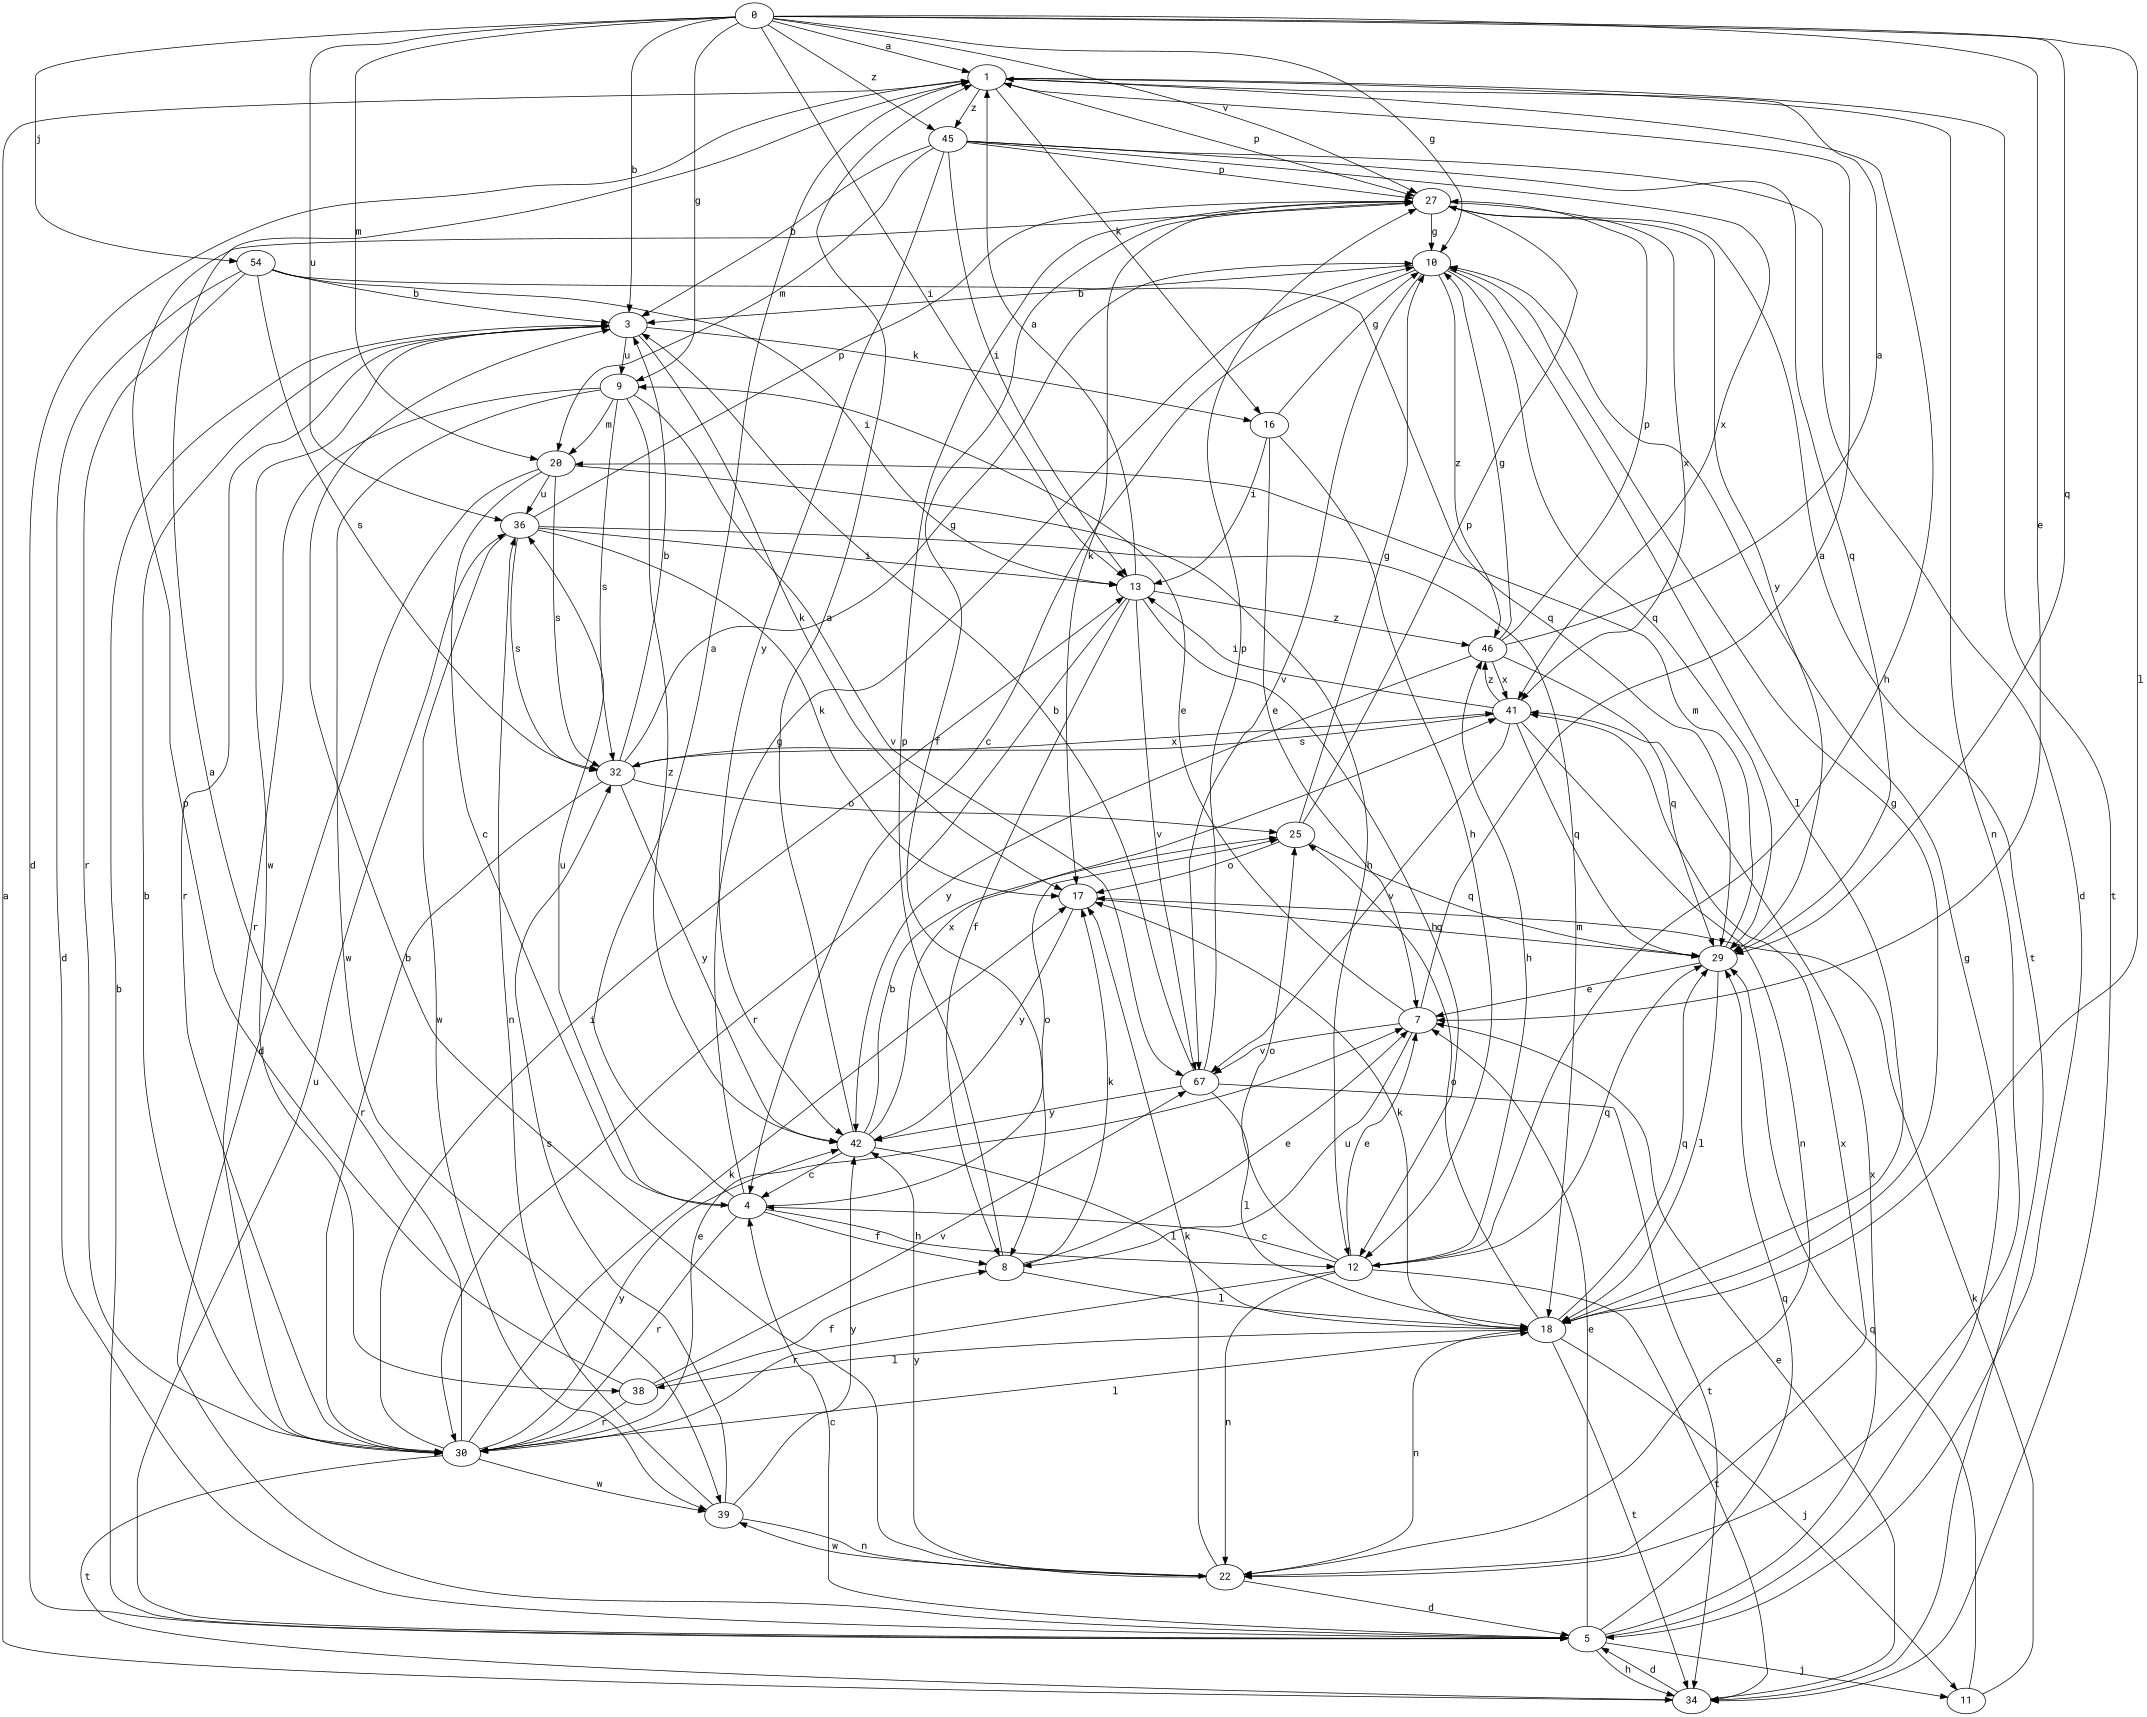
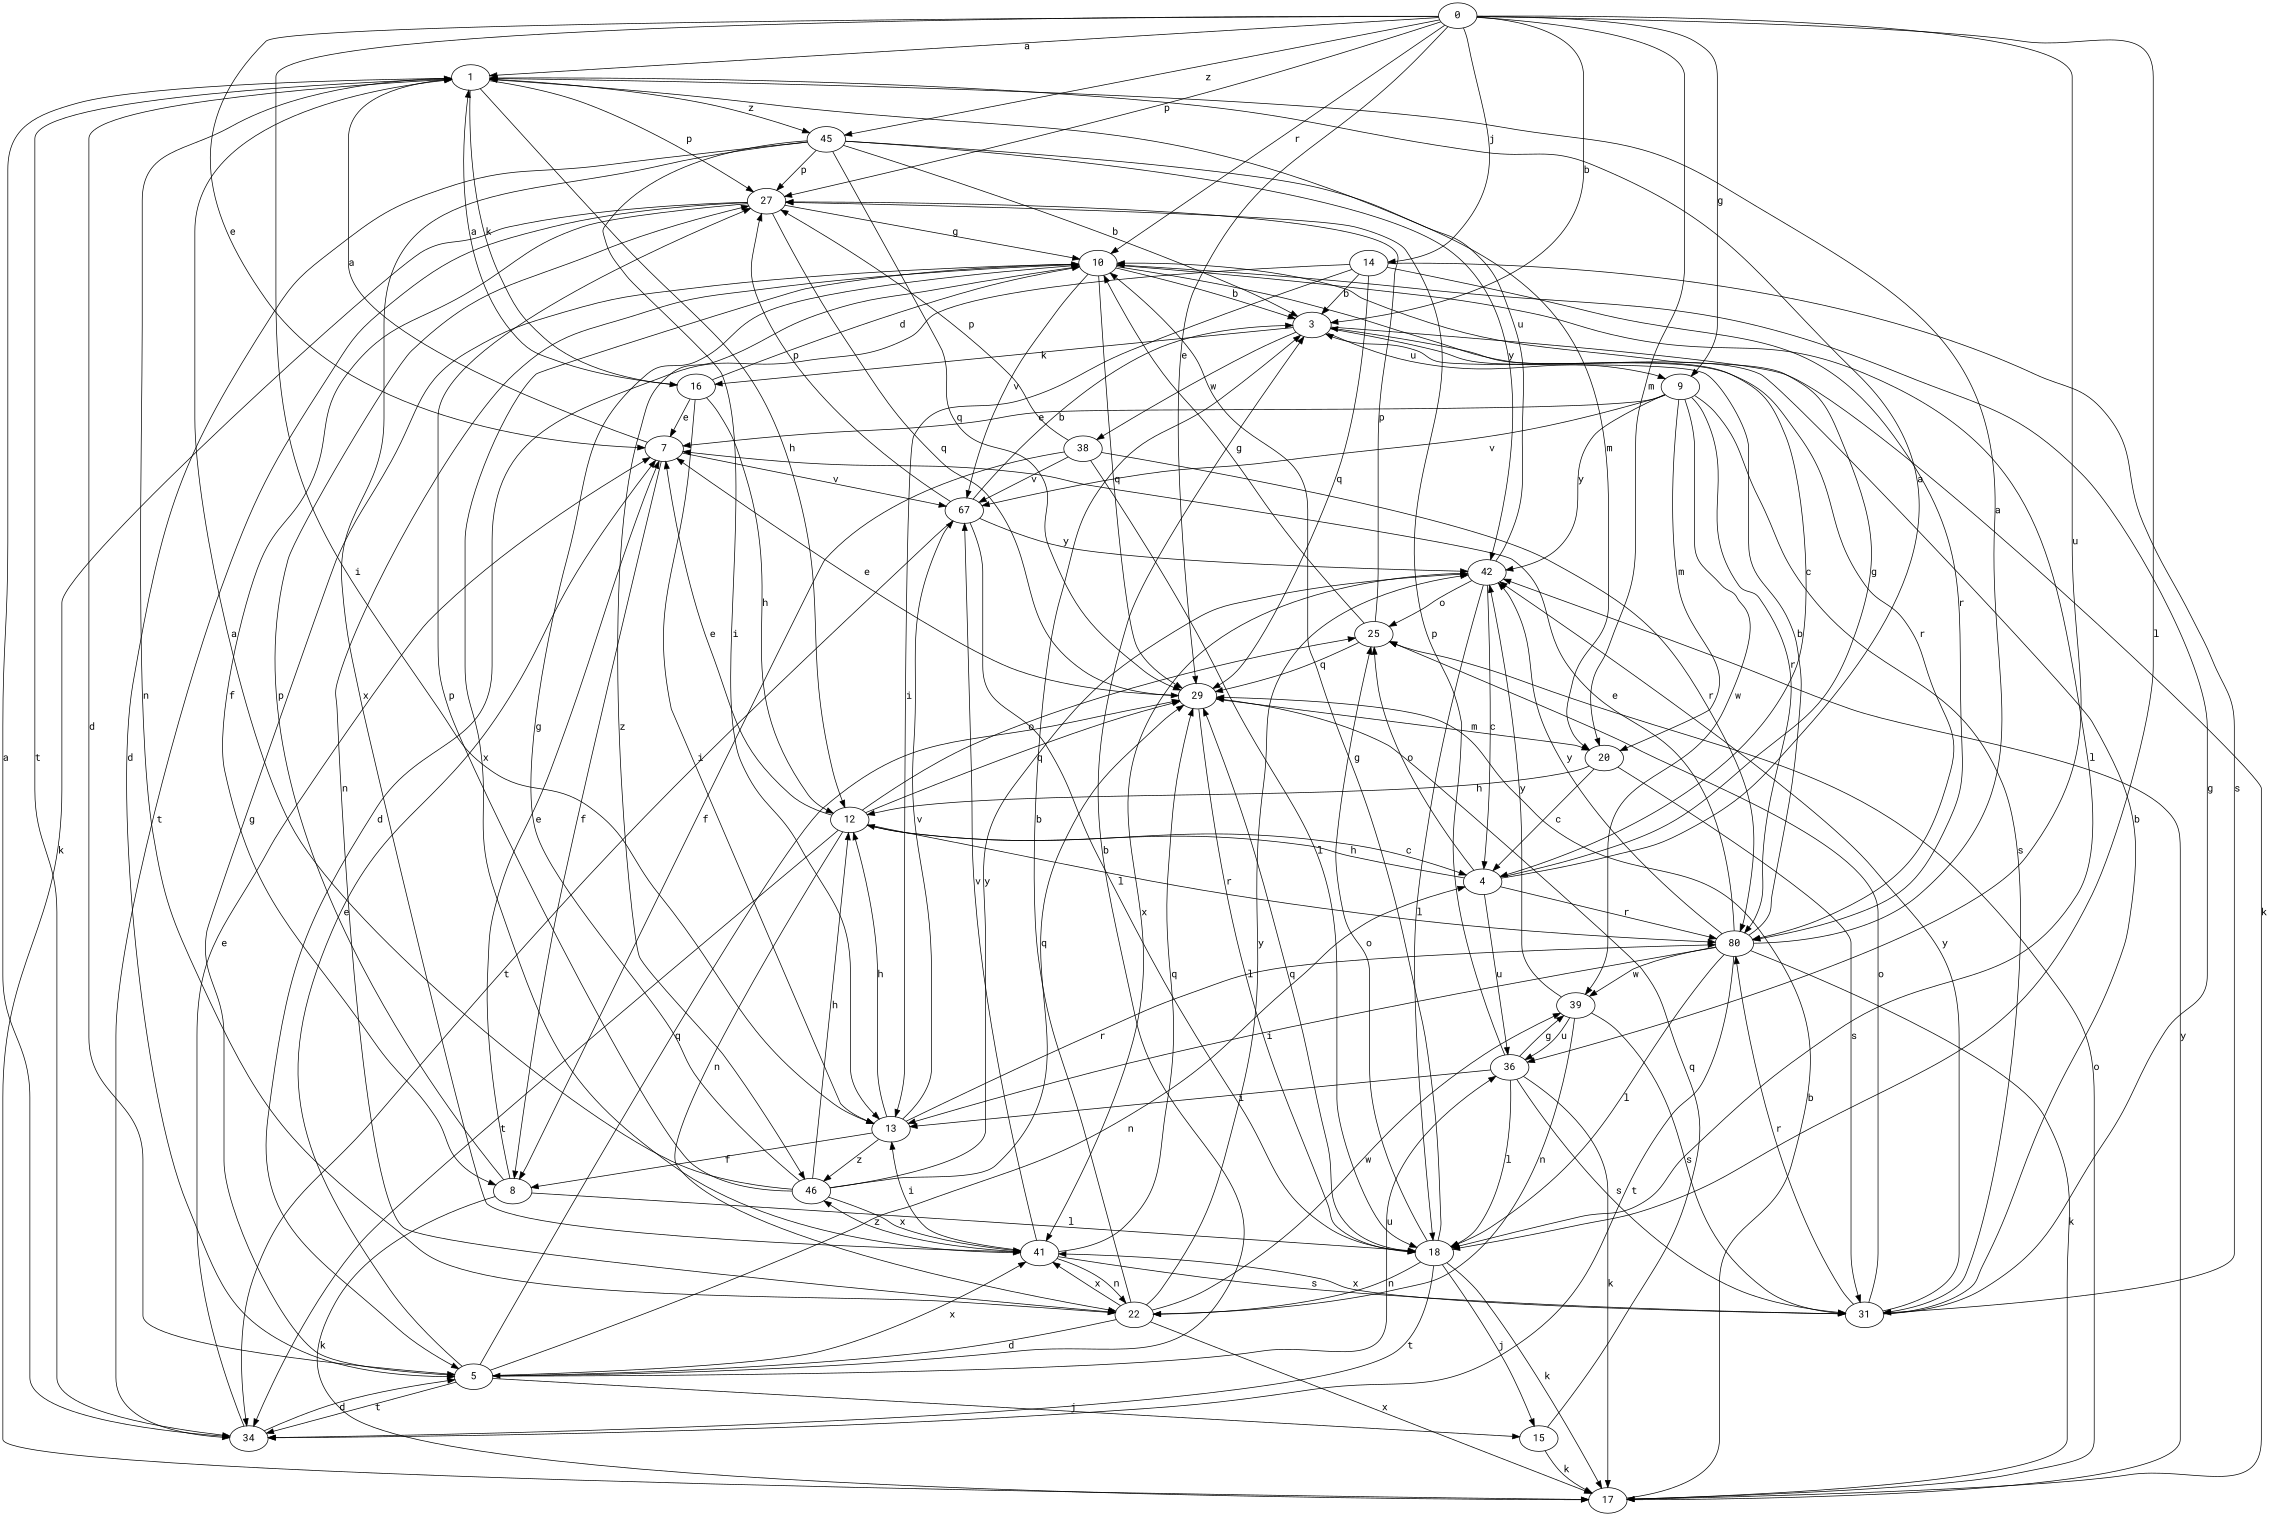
(1226, 108) -> (1167, 108)
(1433, 139) -> (1297, 139)
(256, 263) -> (1369, 263)
(1376, 325) -> (903, 325)
(1037, 344) -> (494, 304)
(1676, 397) -> (467, 693)
(540, 491) -> none
(2068, 495) -> (1184, 356)
(1151, 564) -> (1129, 410)
(1777, 587) -> (944, 449)
(830, 618) -> (1521, 325)
(616, 773) -> (1865, 1315)
(671, 773) -> (1581, 480)
none -> (344, 842)
(1197, 870) -> (2093, 1068)
(1440, 928) -> (1811, 1098)
(1580, 928) -> (1509, 1160)
(893, 990) -> (1442, 603)
(1526, 1003) -> (830, 1009)
(440, 1020) -> (1548, 1036)
(512, 1020) -> (1564, 1036)
(1348, 1144) -> (583, 820)
(1188, 1237) -> (1385, 1408)
(871, 1241) -> none
(1094, 1342) -> (1300, 817)
(833, 1423) -> (1131, 1129)
(462, 1454) -> (1734, 944)
(338, 1542) -> none
(1628, 1670) -> (378, 1408)
(1966, 1701) -> (1539, 1439)
